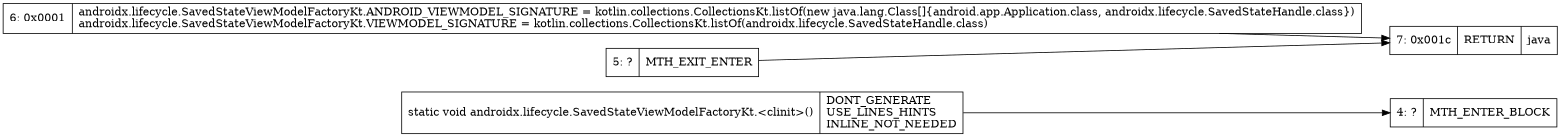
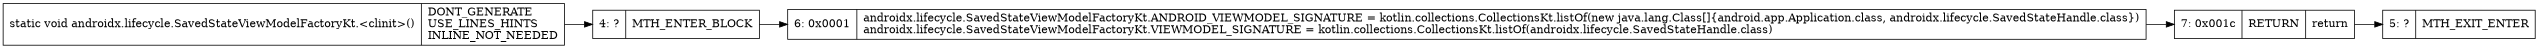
none -> (769, 24)
(1539, 40) -> (2330, 24)
(1070, 52) -> (2365, 24)
